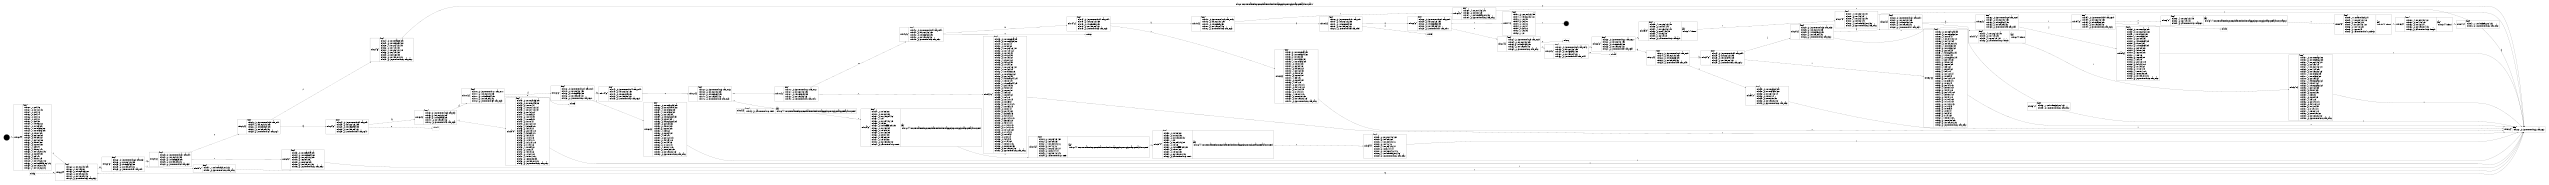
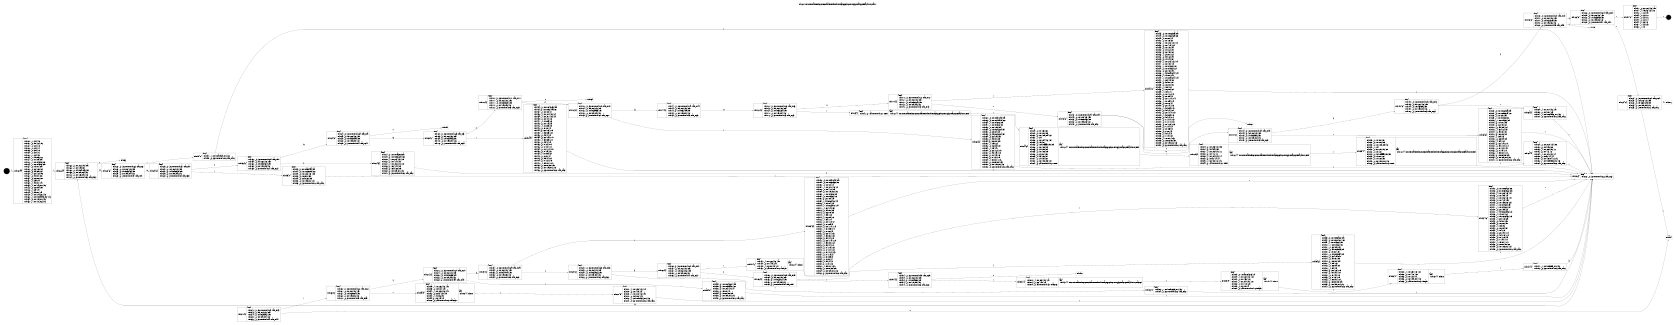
(1983, 9) -> (1575, 144)
(1542, 48) -> (1655, 172)
(45, 173) -> (108, 162)
